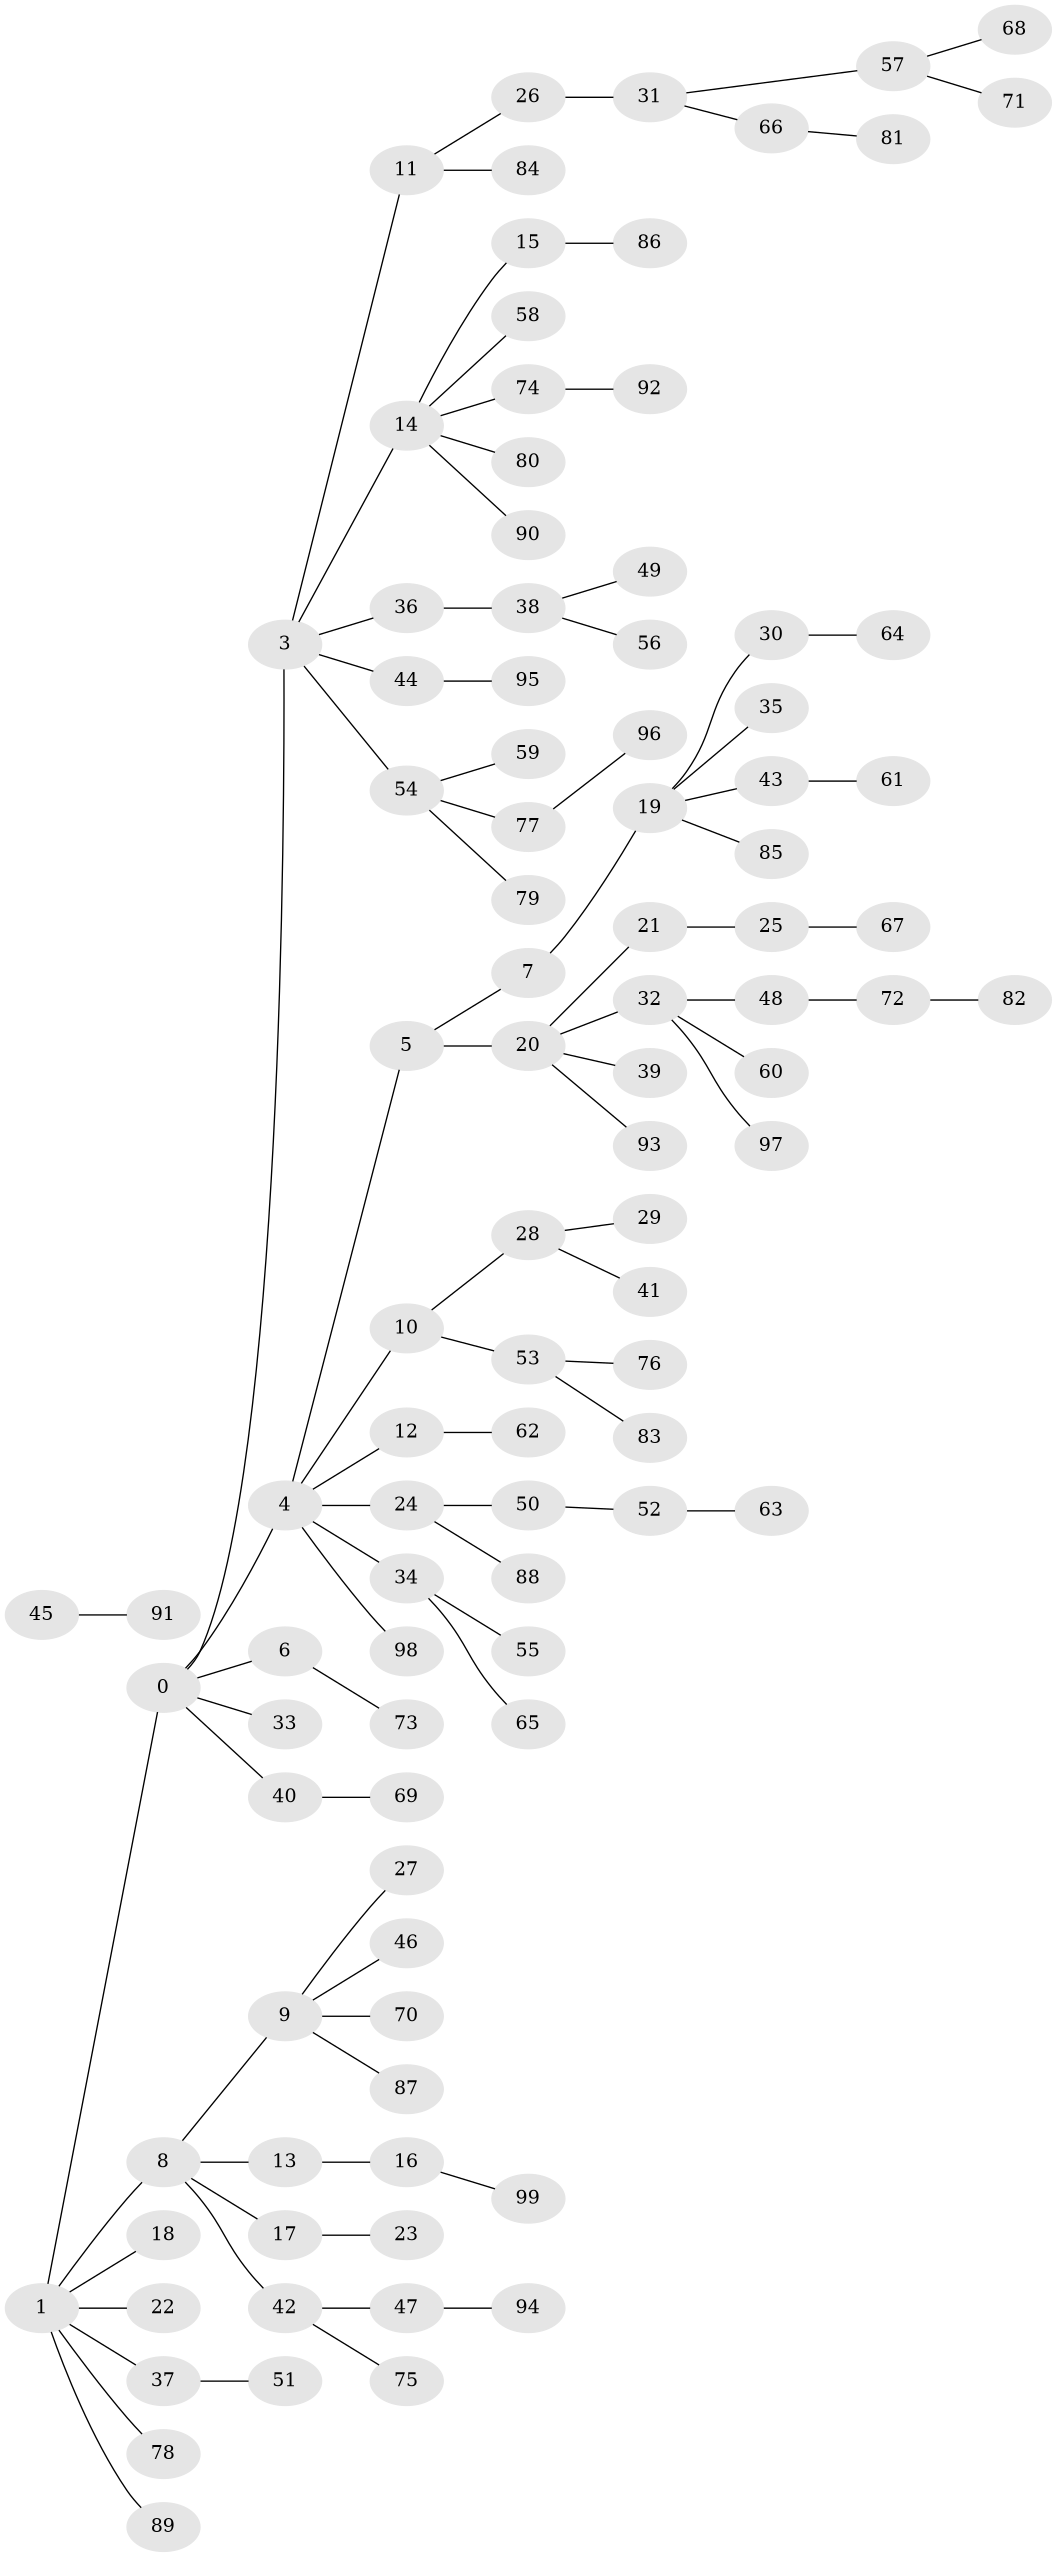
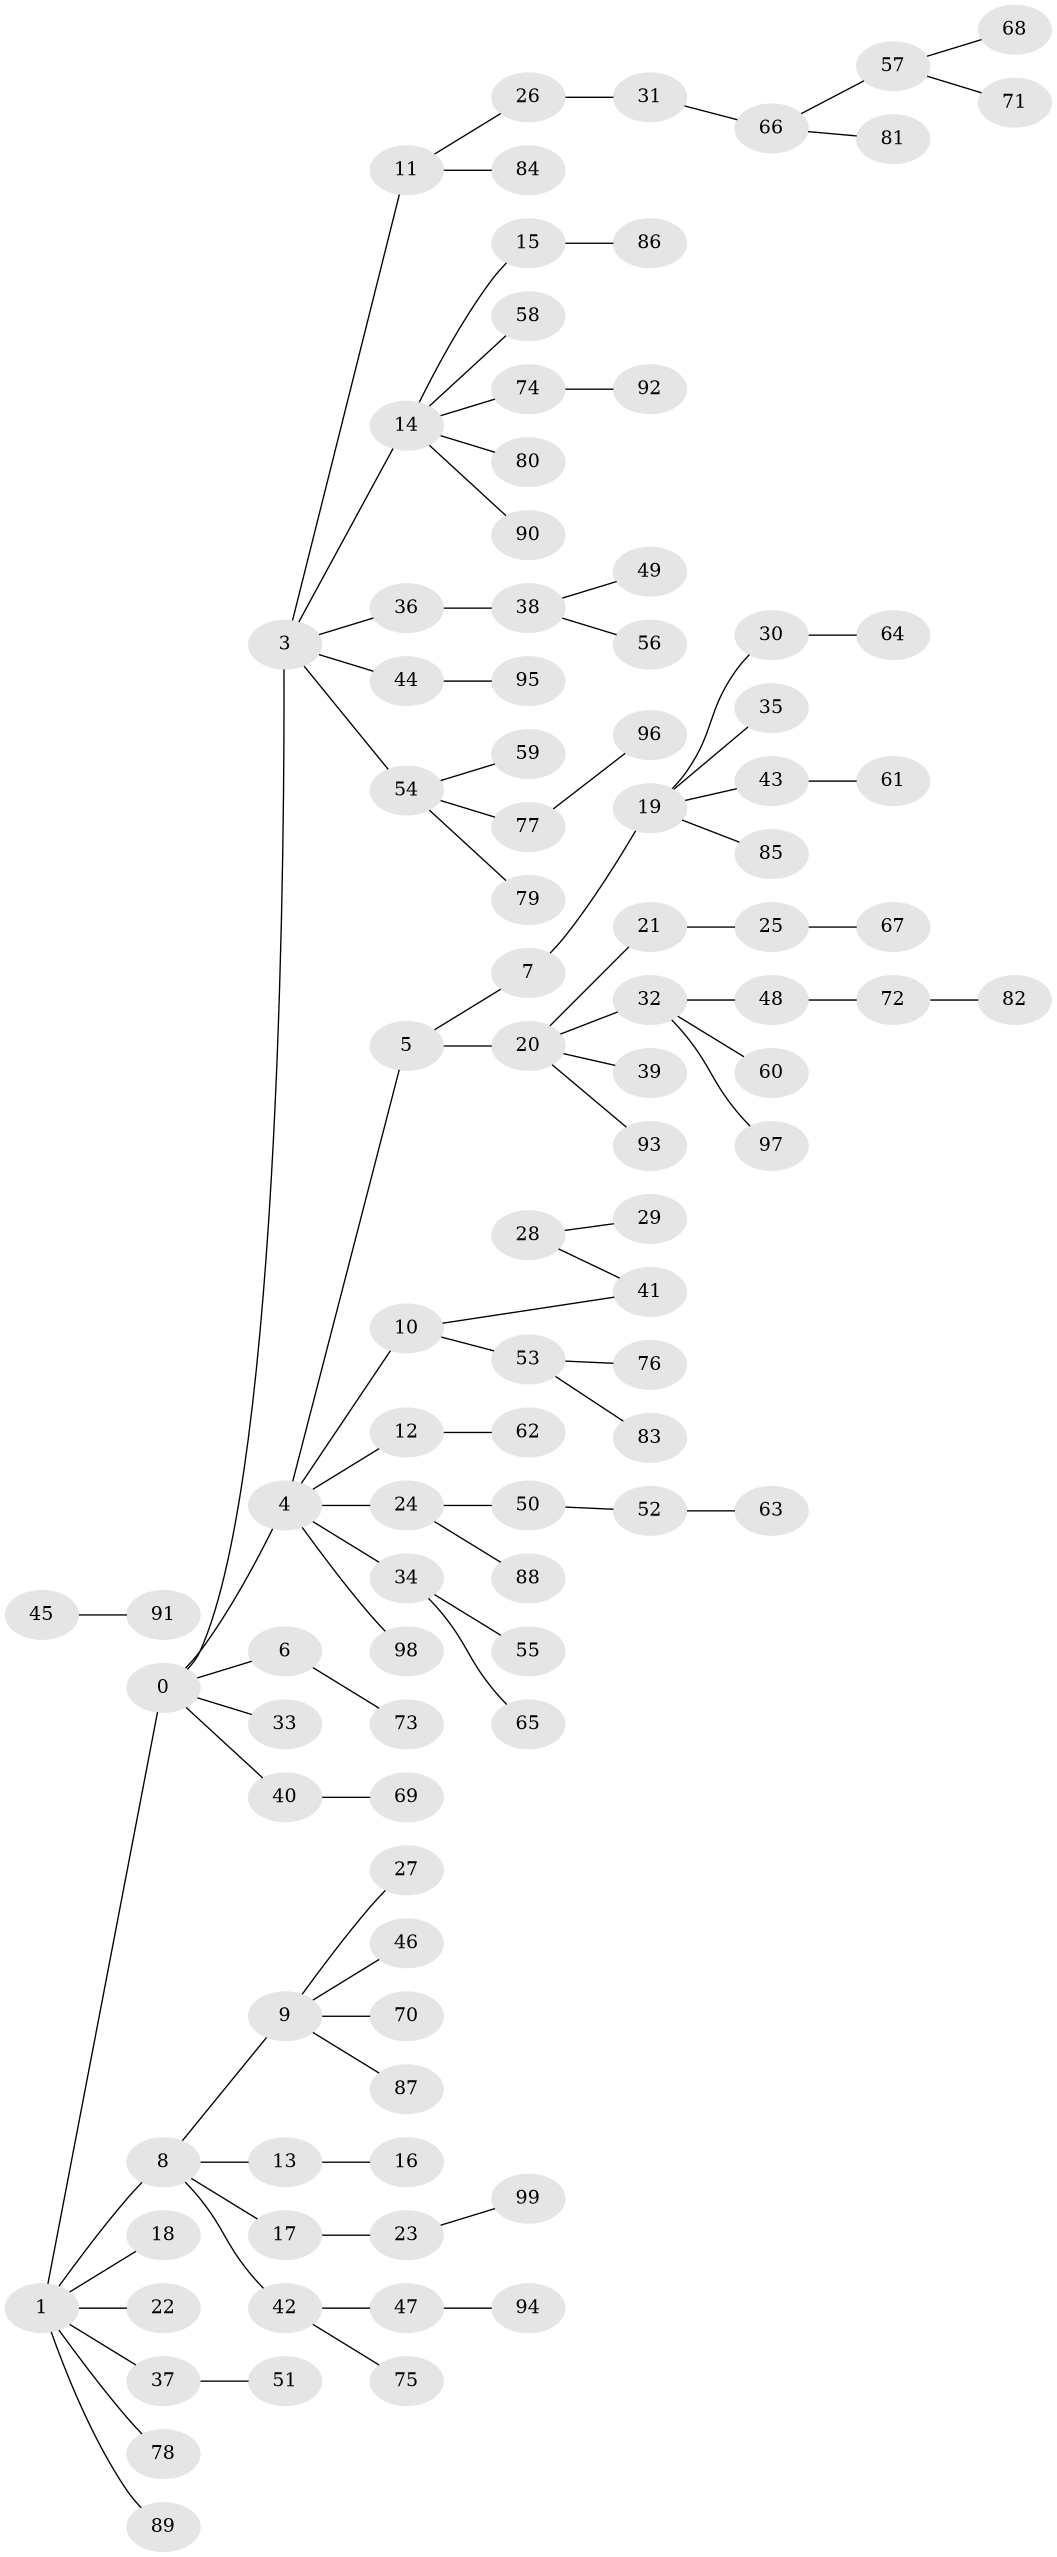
(772, 82) -> (833, 97)
(468, 1282) -> (528, 1310)
(468, 2181) -> (468, 2217)
